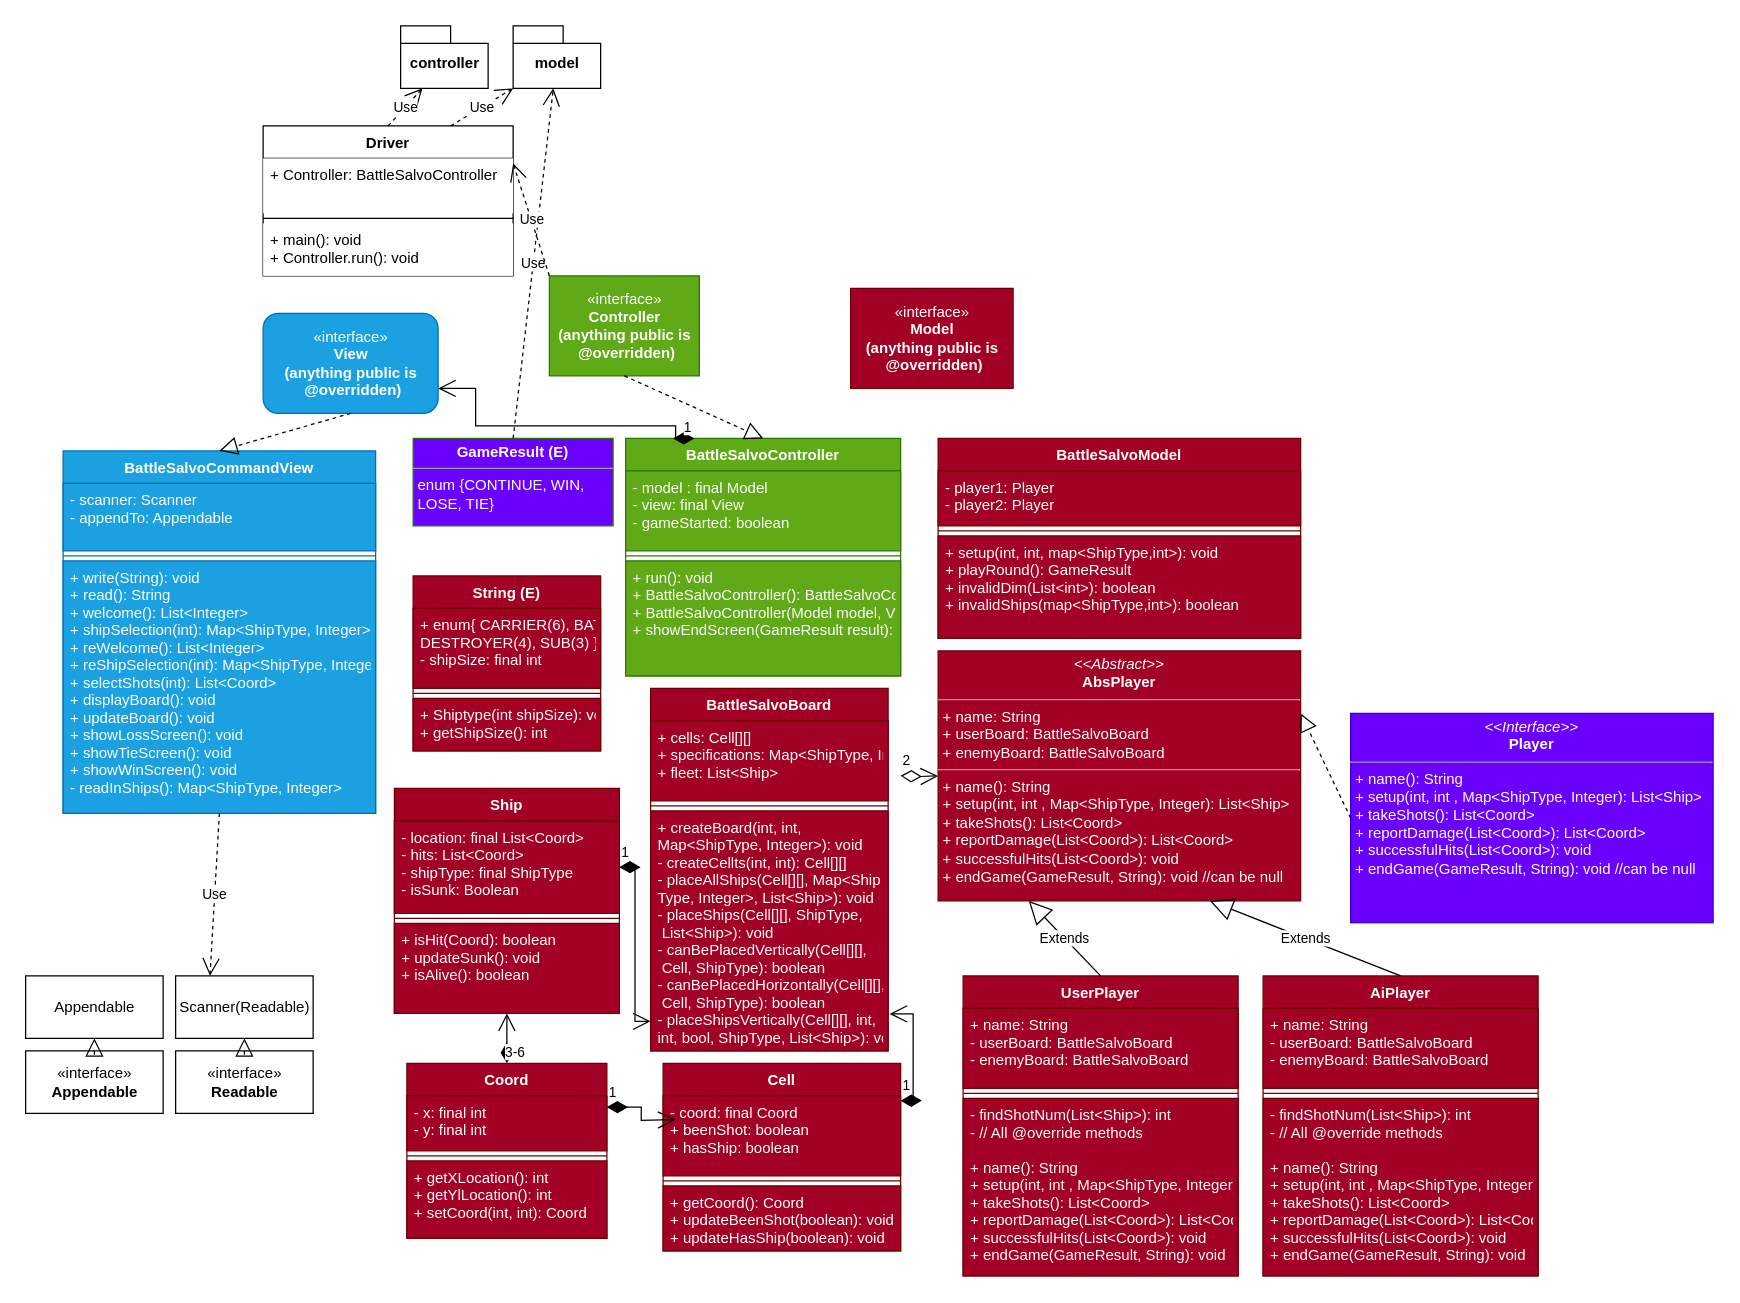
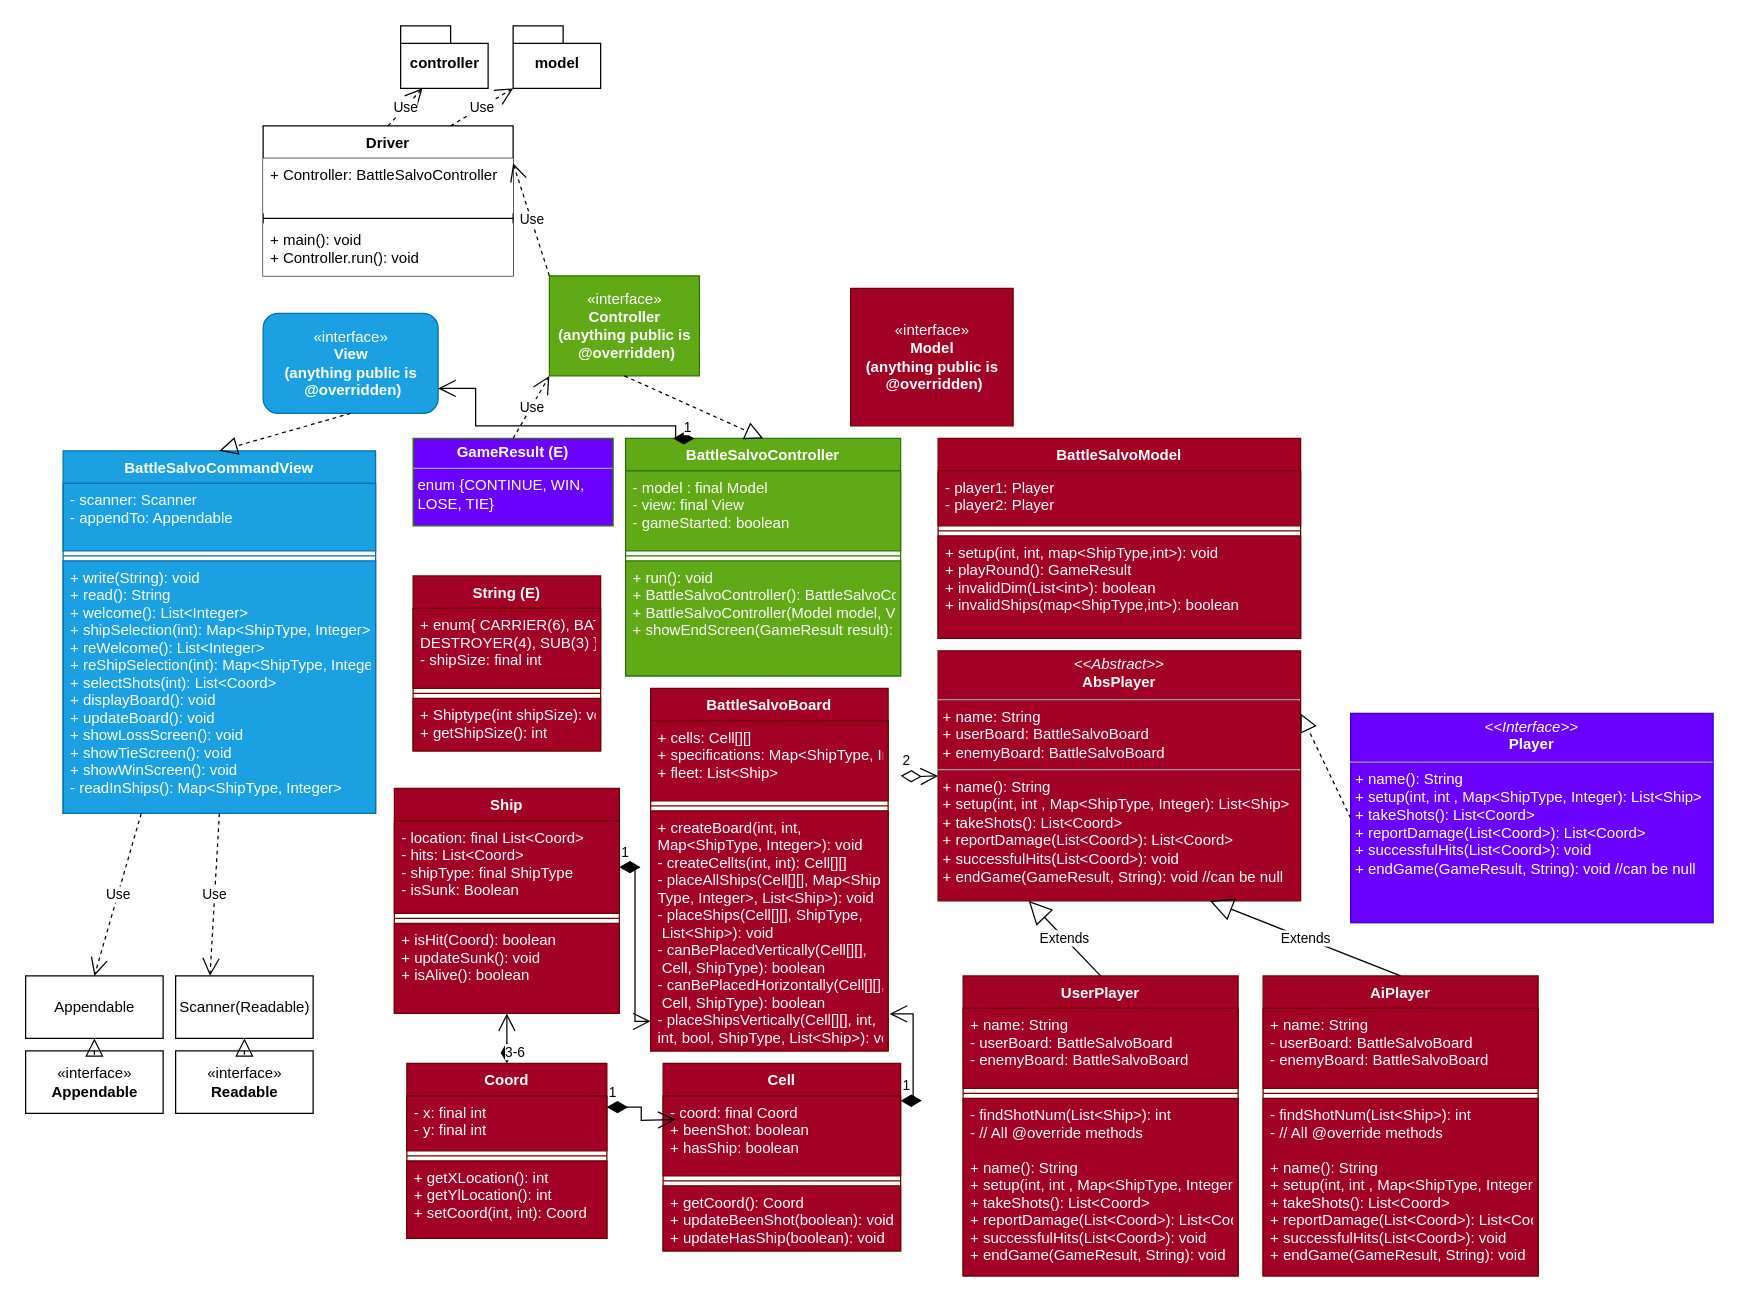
(932, 338) -> (932, 357)
(524, 341) -> (530, 409)
none -> (118, 894)
